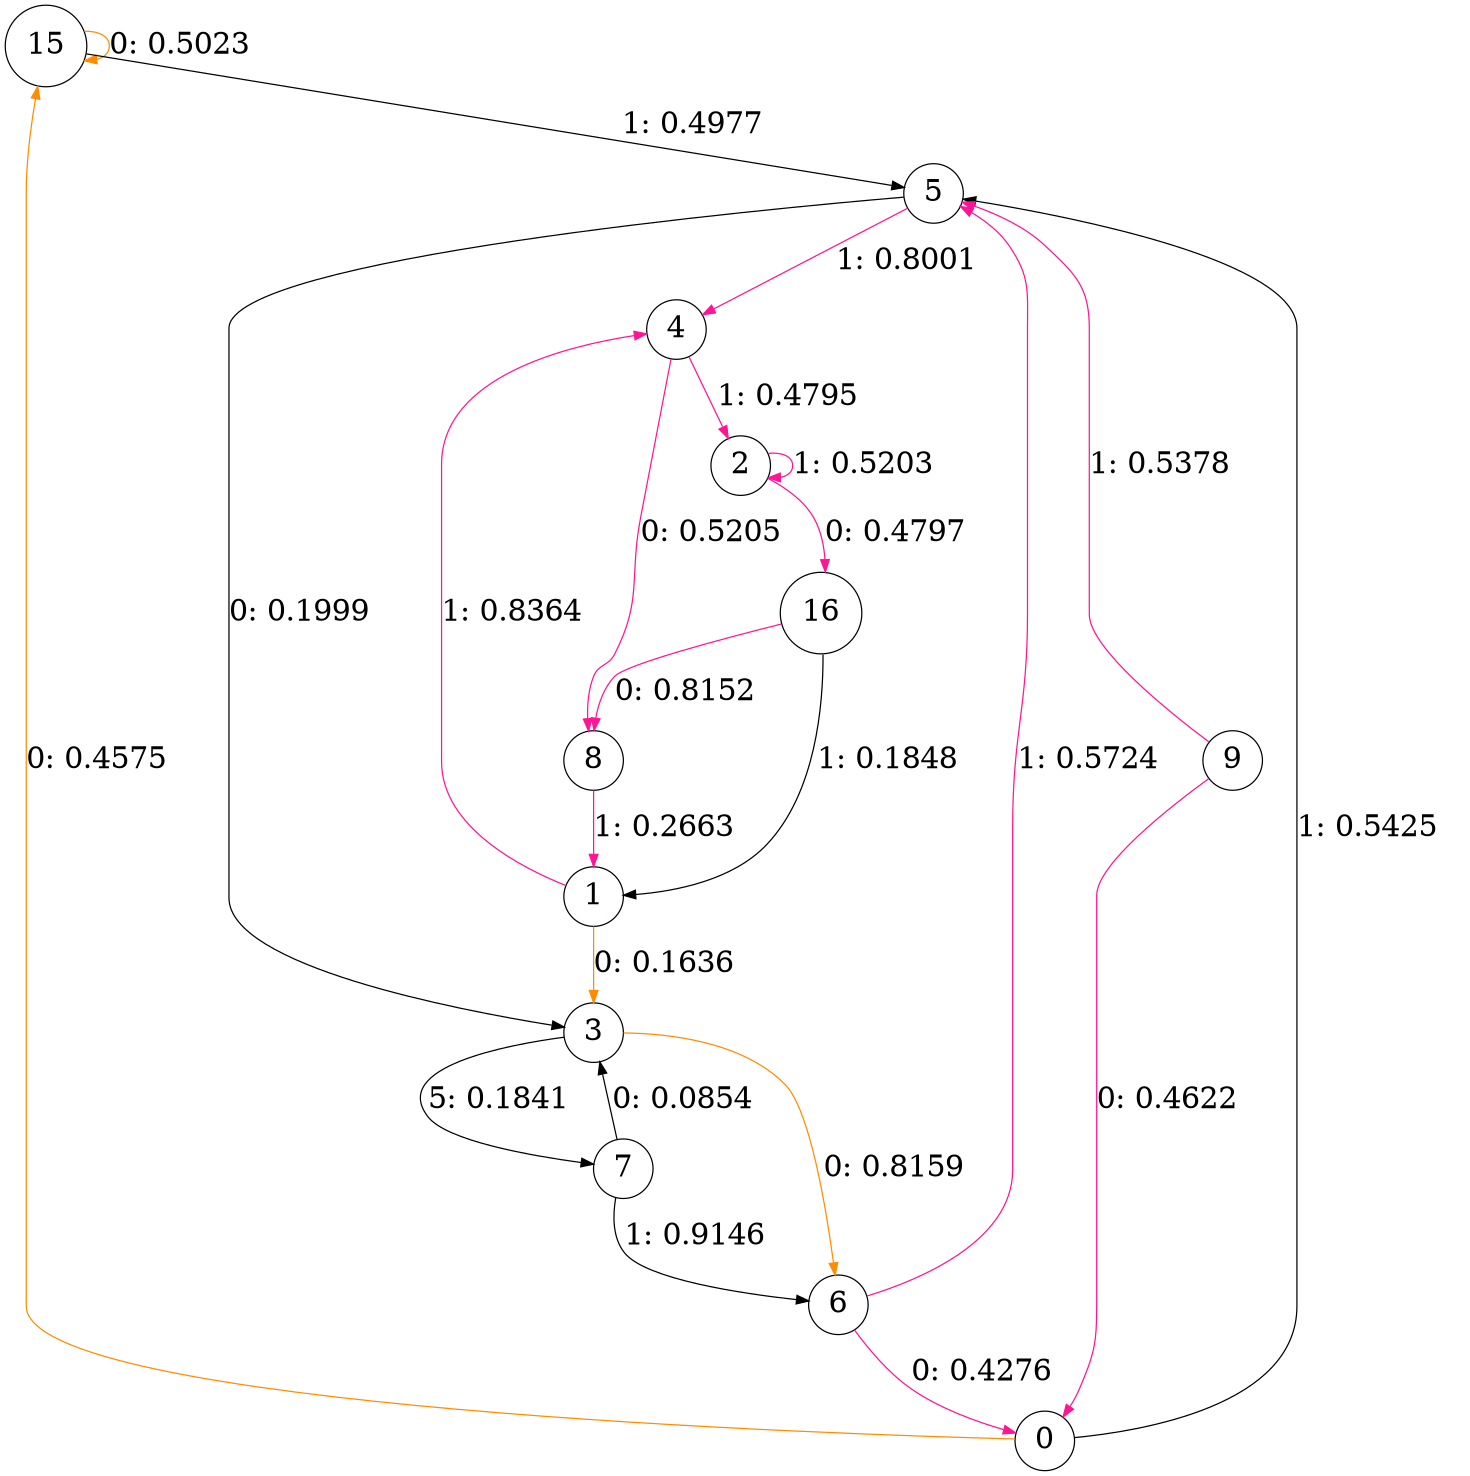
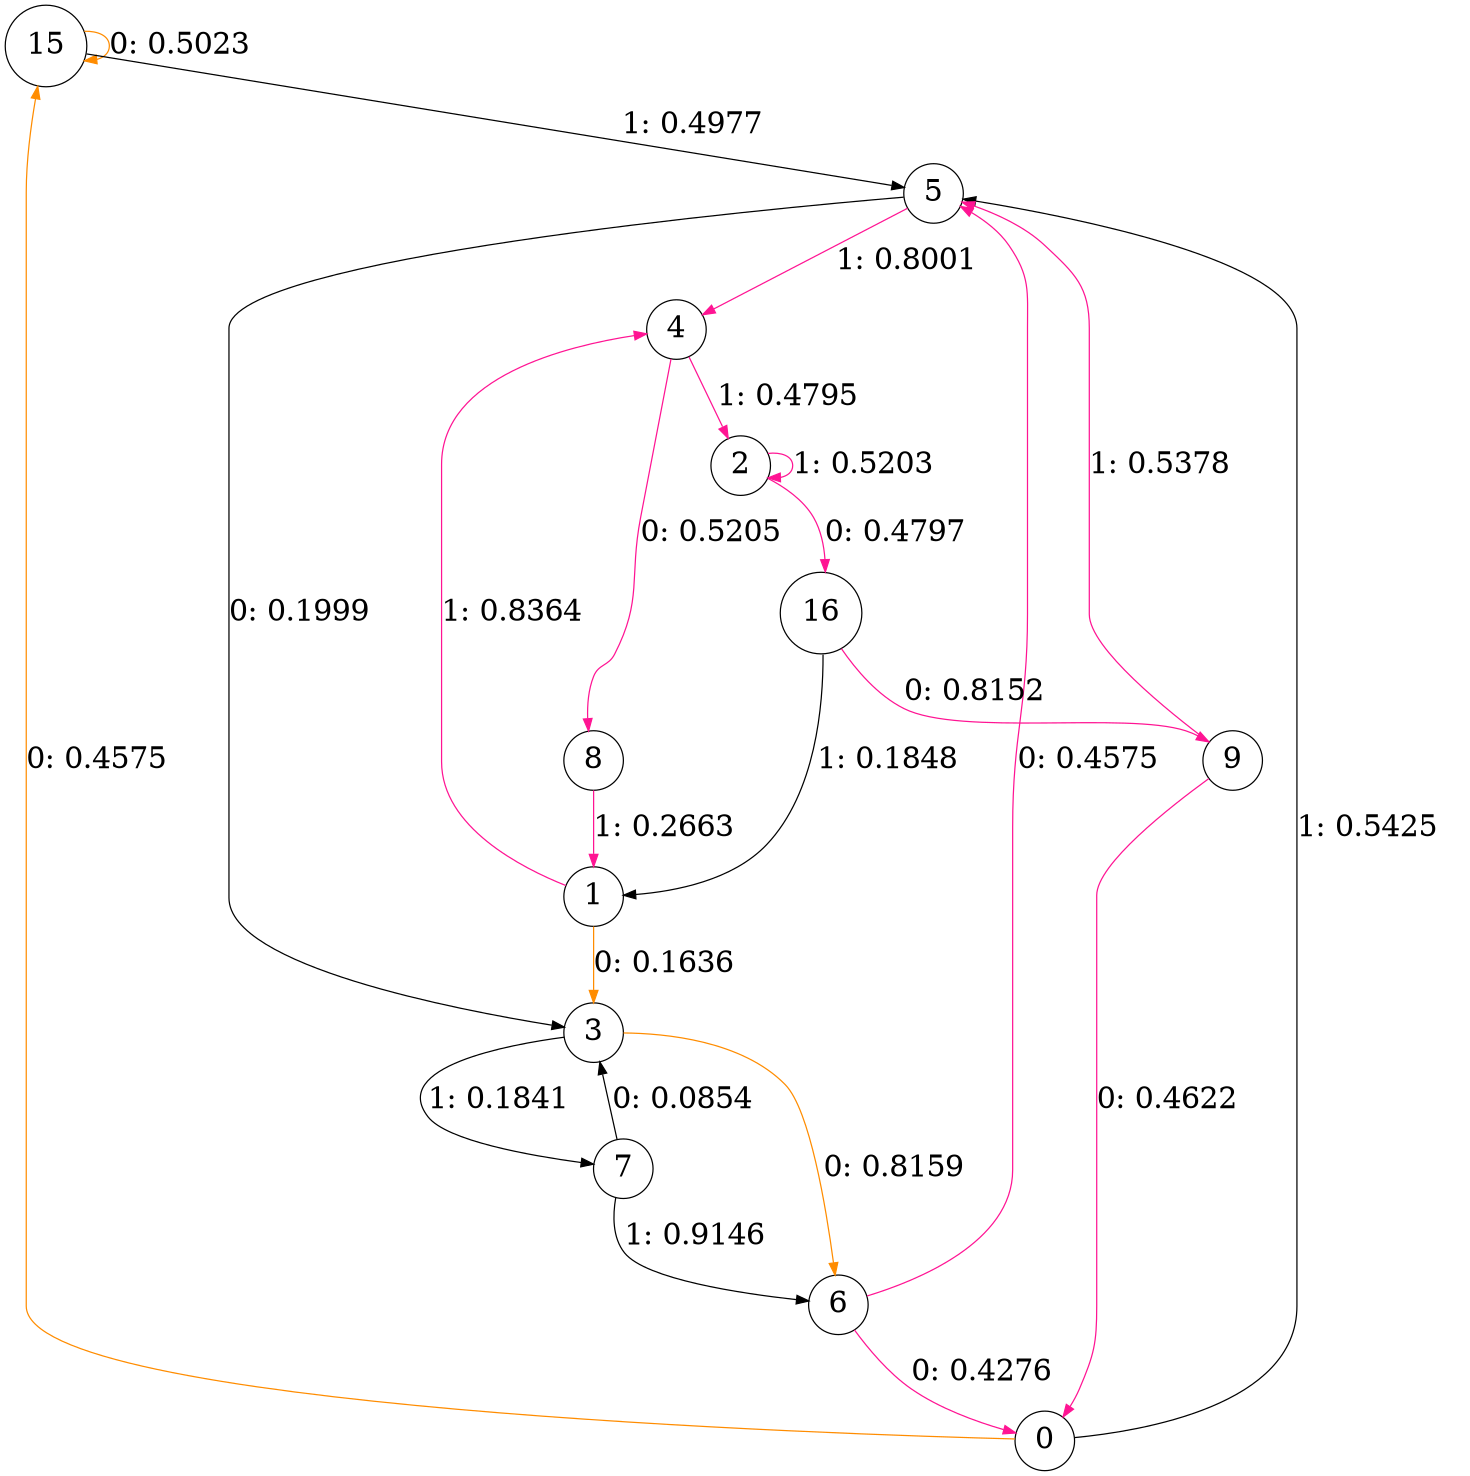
(674, 653) -> (1007, 723)
(1102, 761) -> (1102, 761)
(512, 1101) -> (512, 1101)
